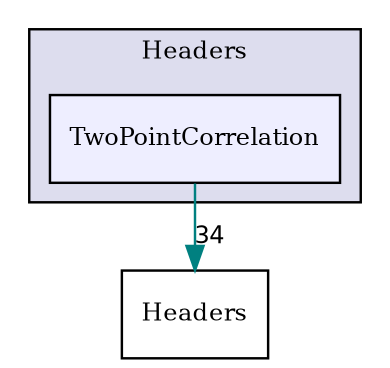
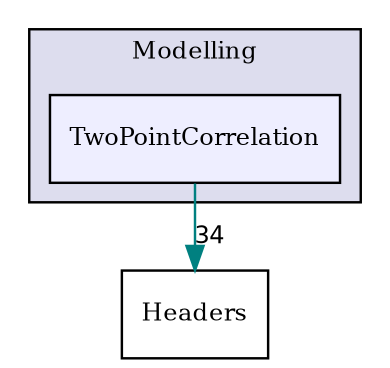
(195, 52) -> (195, 52)
